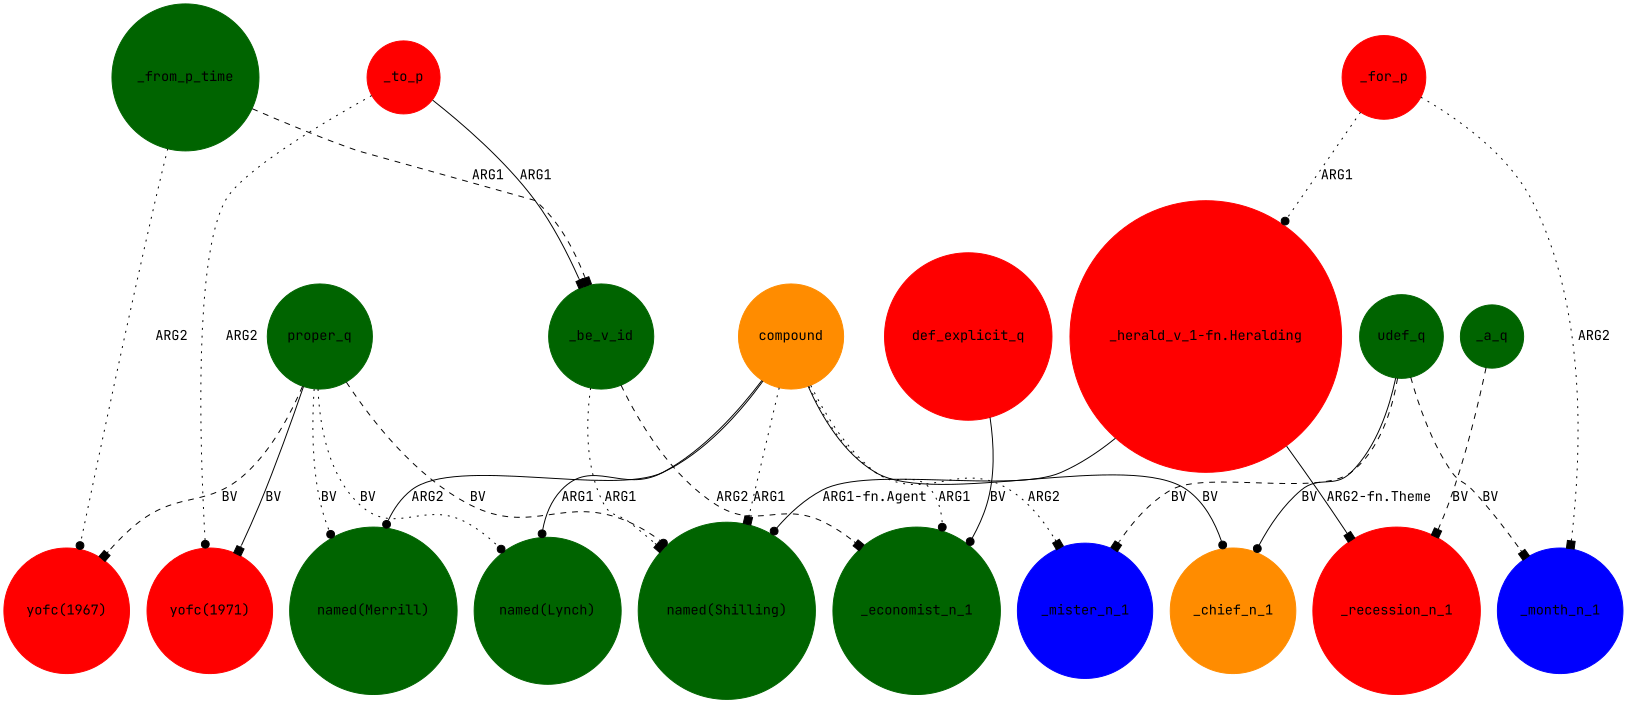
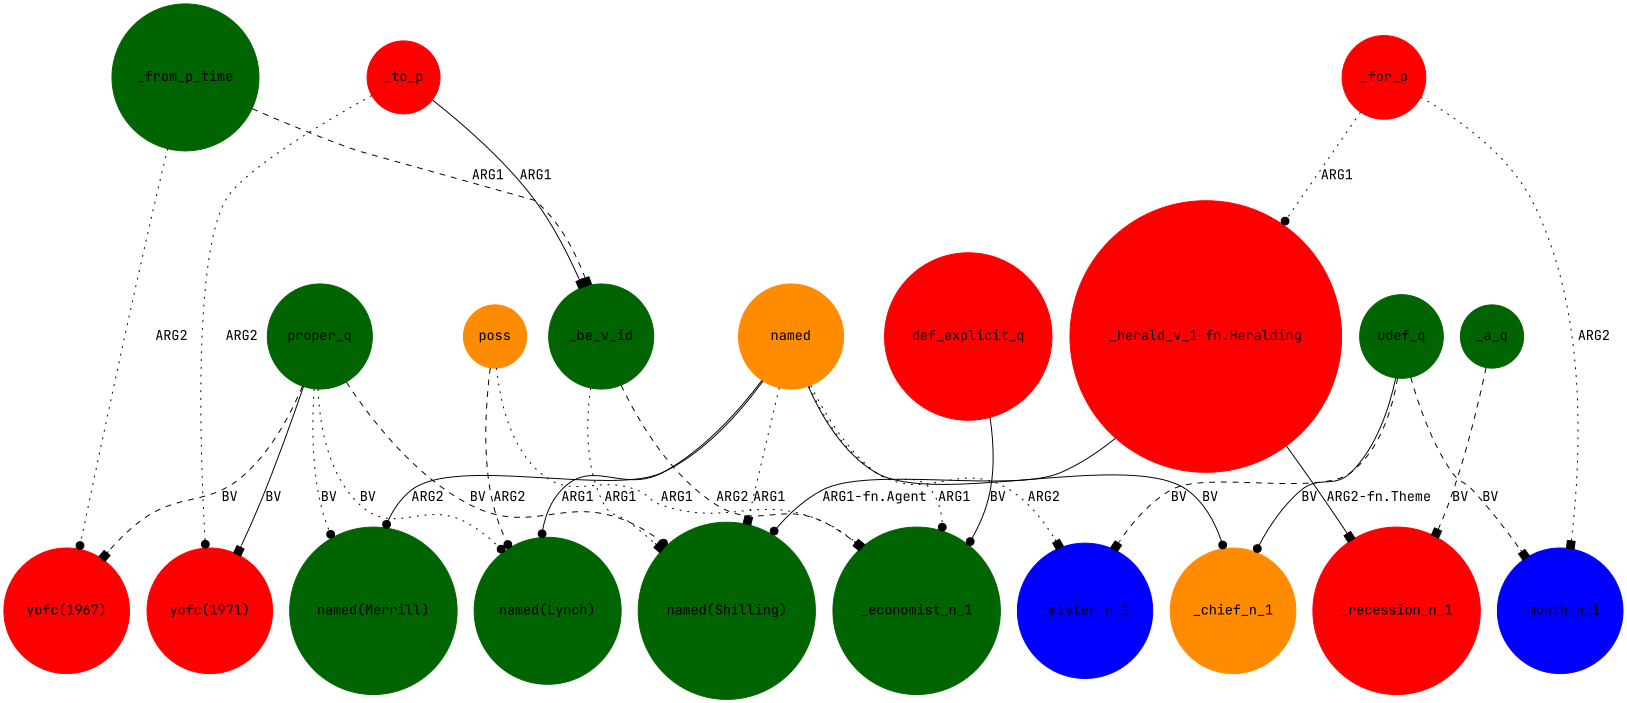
none -> (495, 337)
(791, 337) -> (791, 337)
